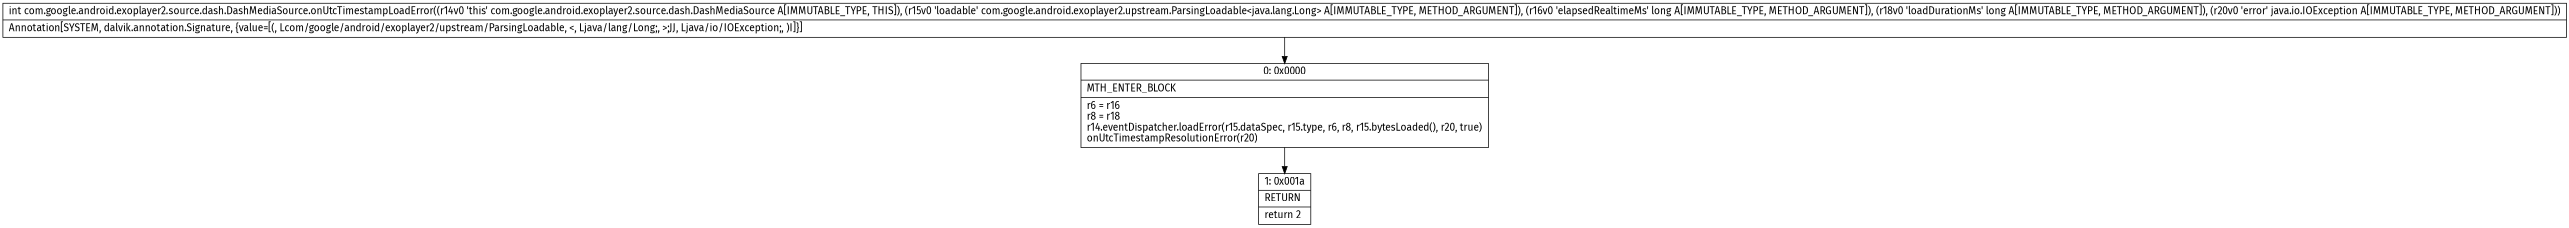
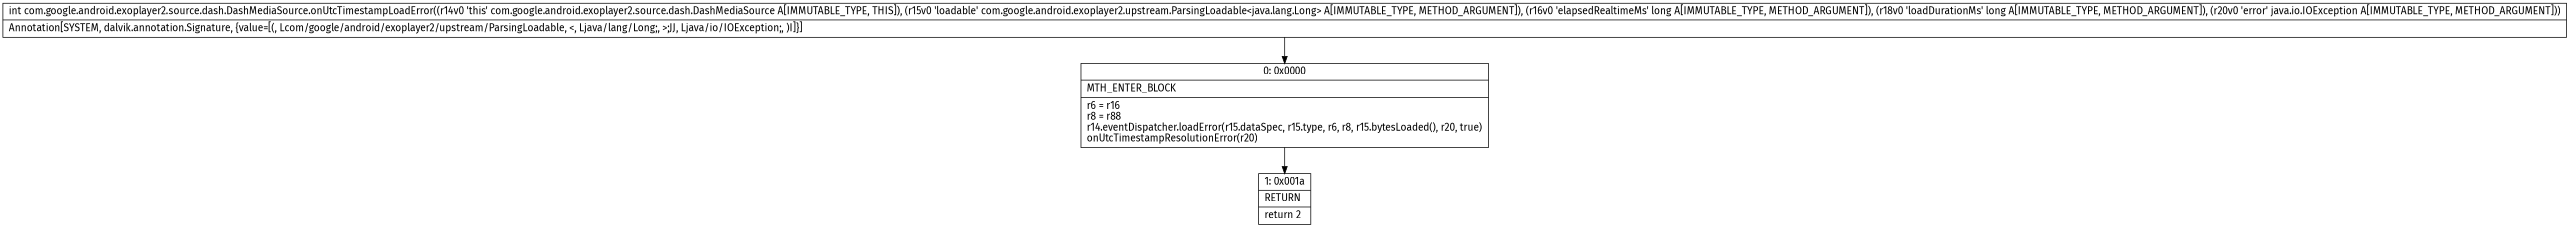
(1103, 117) -> (1104, 117)
